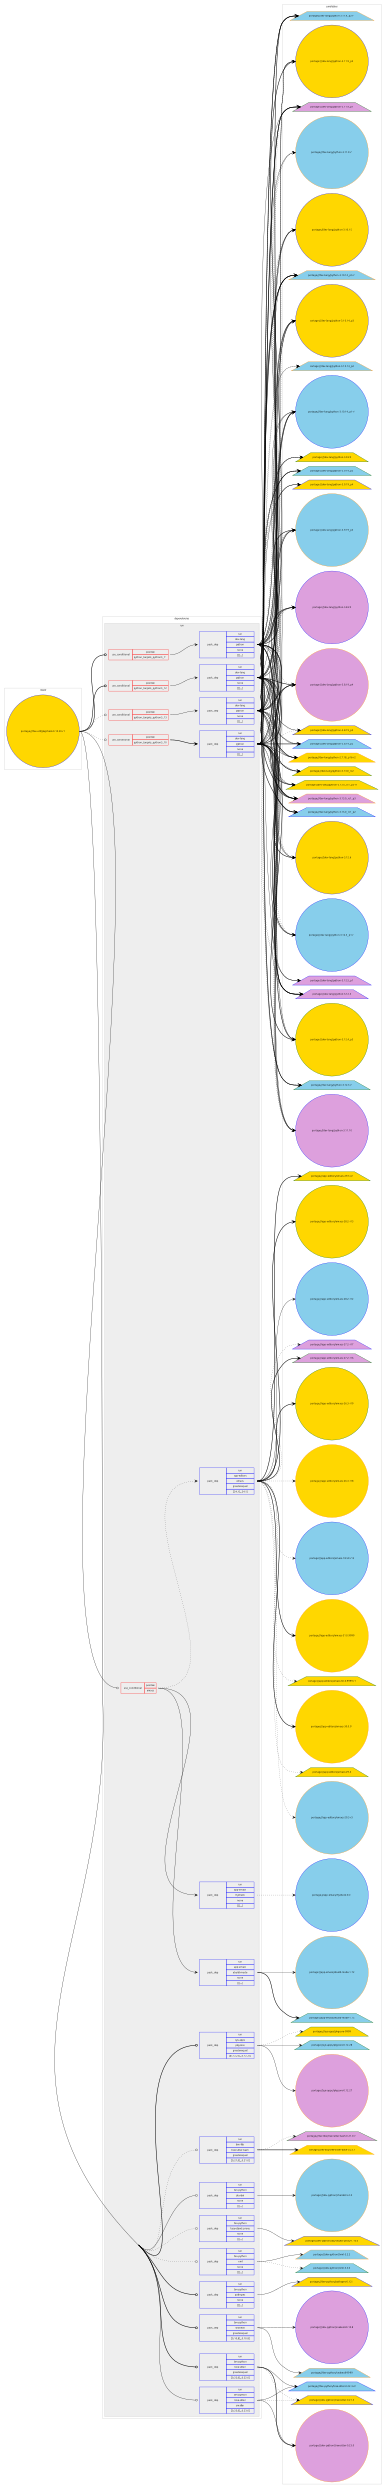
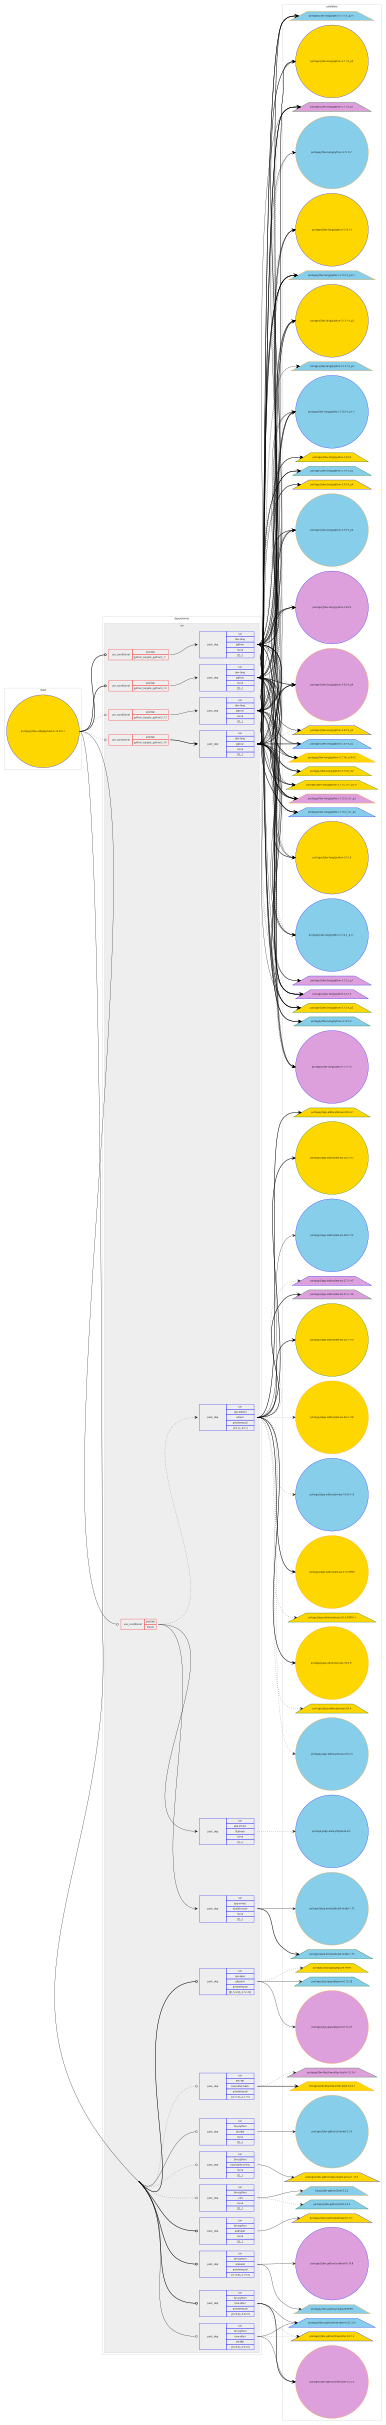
(332, 1040) -> (332, 1008)
(332, 2255) -> (332, 2191)
